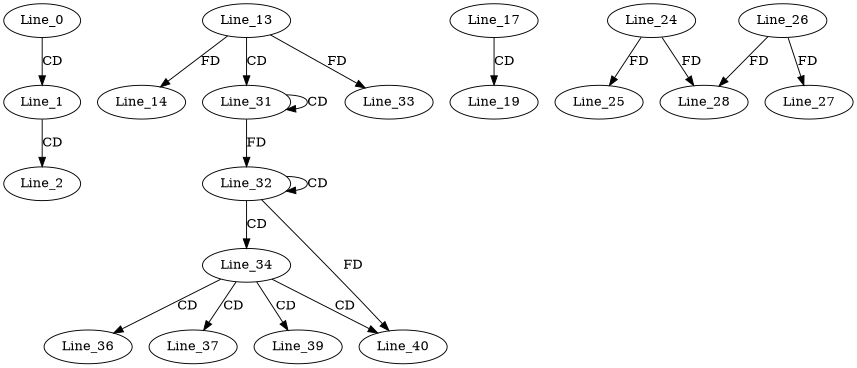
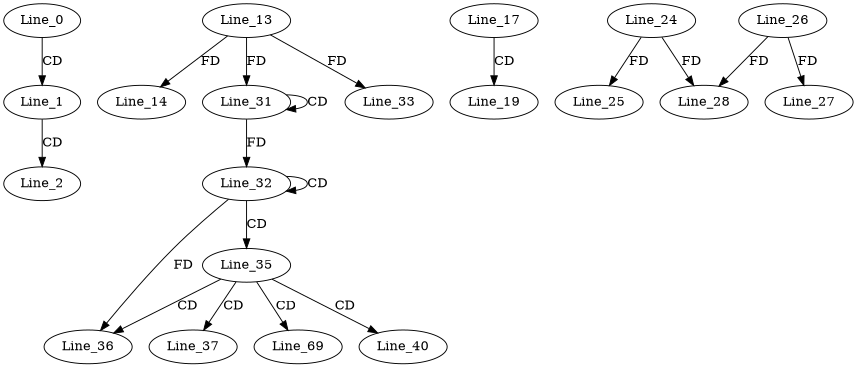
(257, 61) -> (257, 61)
(322, 261) -> (164, 258)
(247, 265) -> (247, 265)
(298, 347) -> (298, 347)
